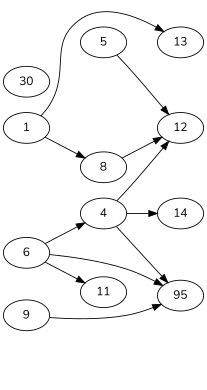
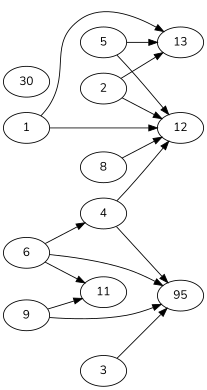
none -> (138, 42)
none -> (104, 89)
(61, 146) -> (99, 128)
(181, 213) -> none
none -> (61, 305)
none -> (104, 371)
